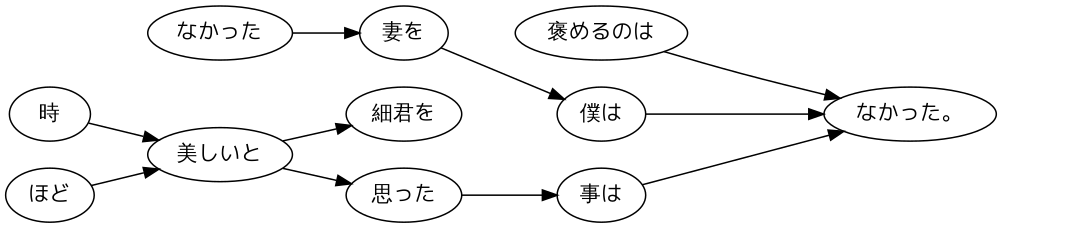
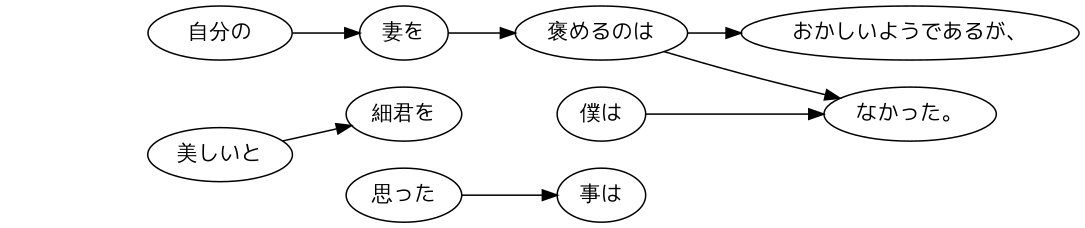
(220, 33) -> (220, 33)
none -> (910, 33)
(496, 71) -> (474, 33)
(50, 114) -> none
(736, 160) -> none
(310, 174) -> none
(50, 195) -> none
